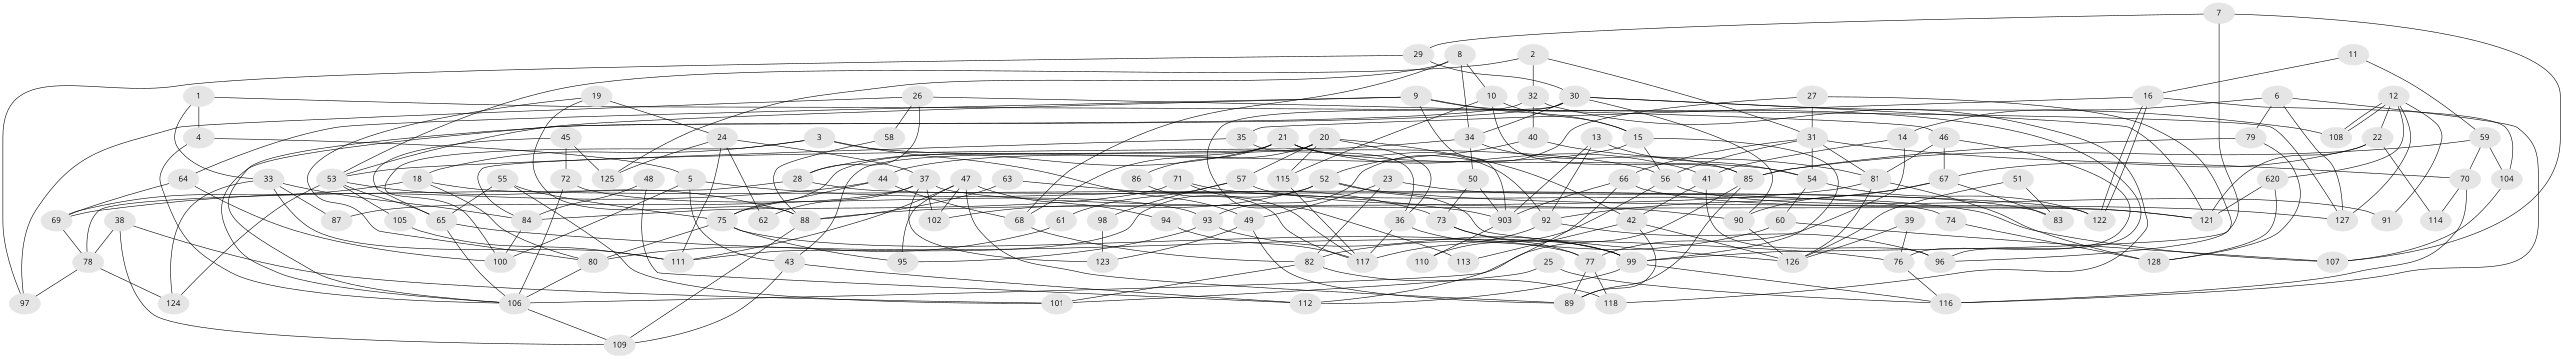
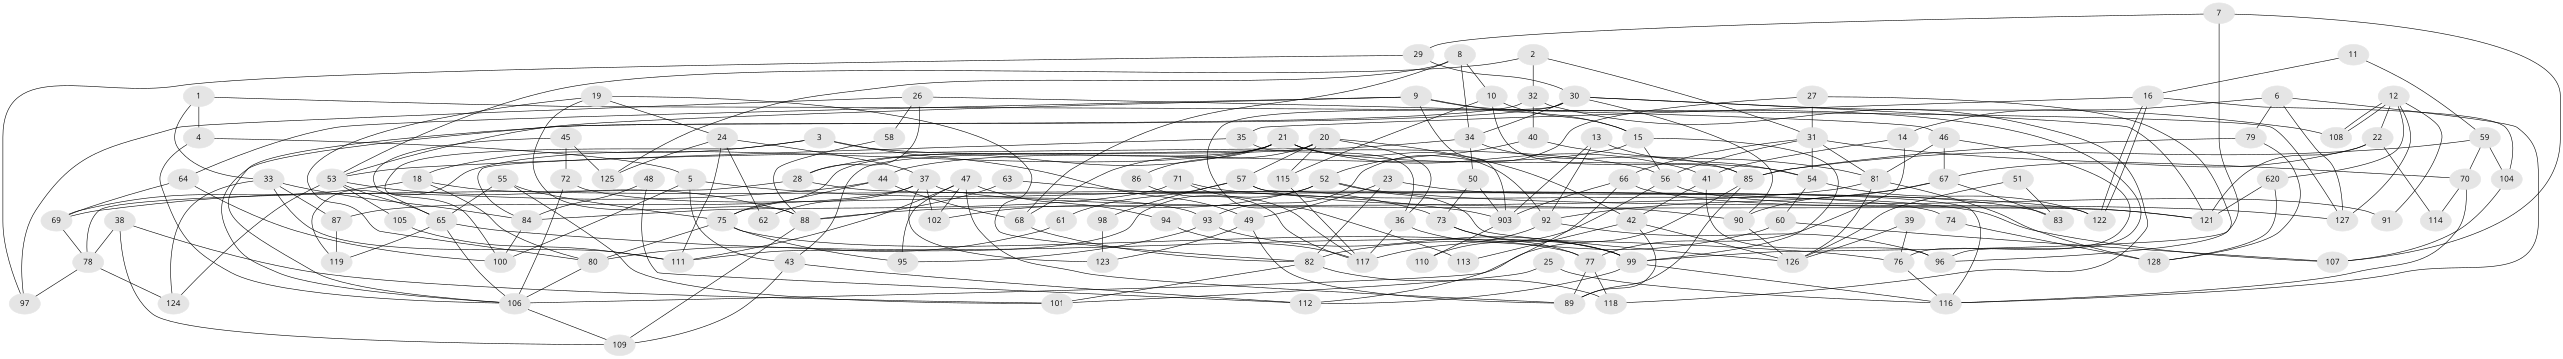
none -> (972, 136)
none -> (1659, 193)
none -> (337, 262)
